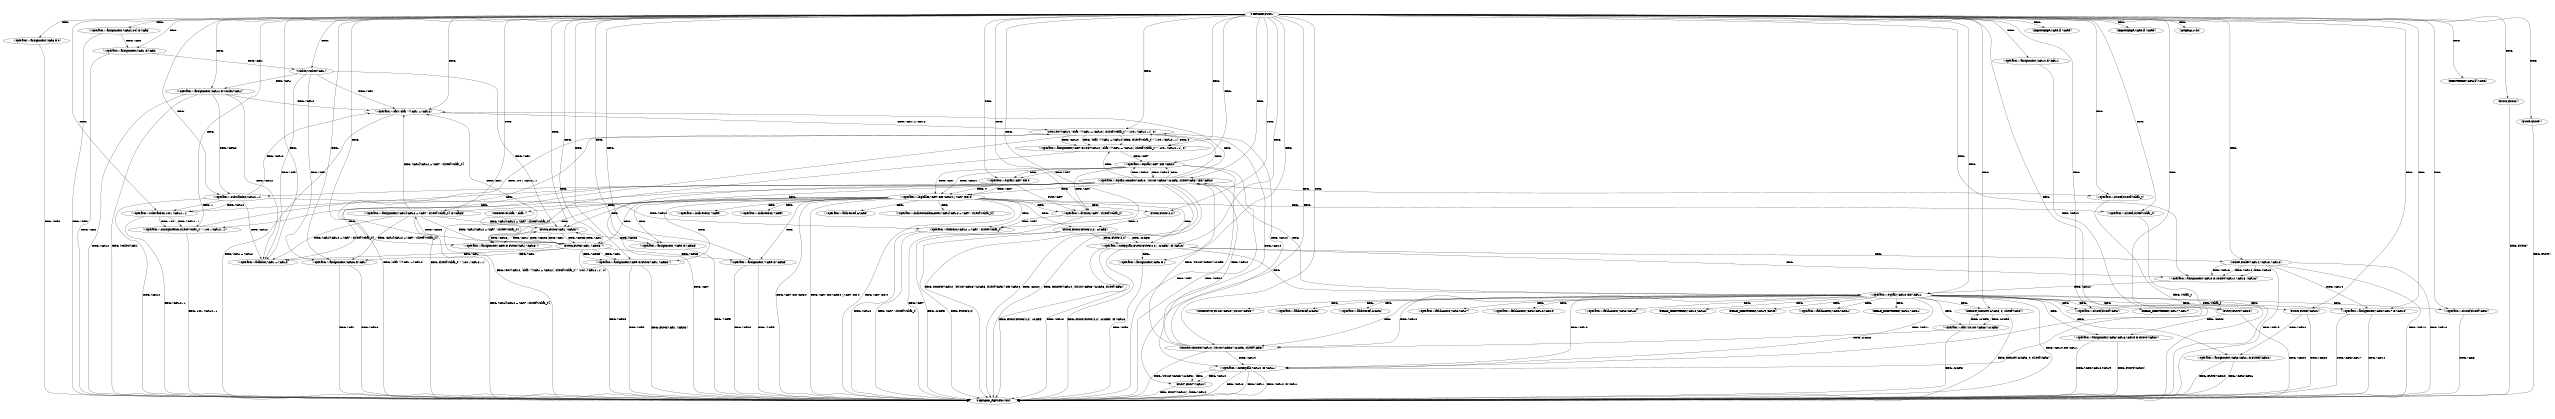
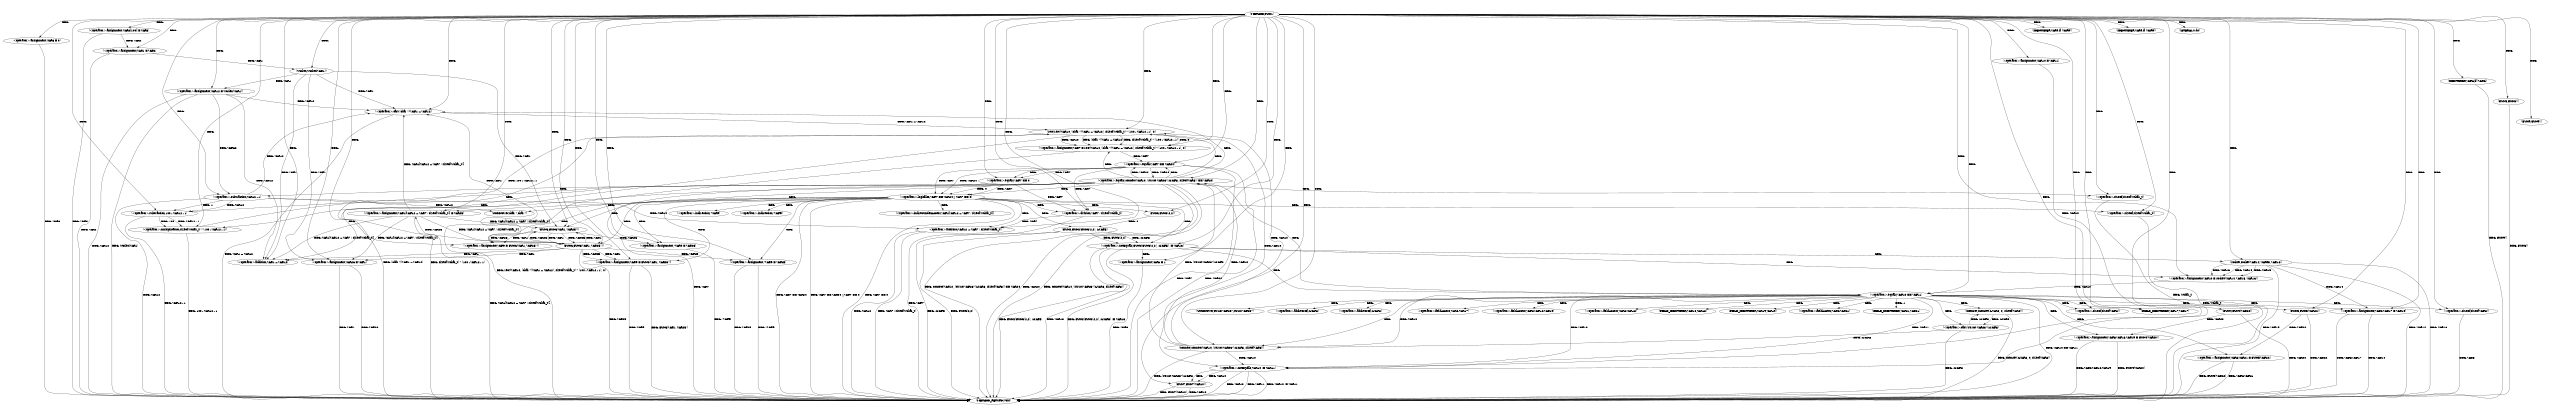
(1871, 21) -> (2046, 21)
(1055, 197) -> (1055, 197)
(846, 214) -> none
(250, 229) -> (346, 202)
(2256, 262) -> (2256, 262)
(1900, 303) -> (1900, 303)
(2139, 307) -> none
(1753, 311) -> (1753, 311)
(1909, 399) -> (1919, 399)
